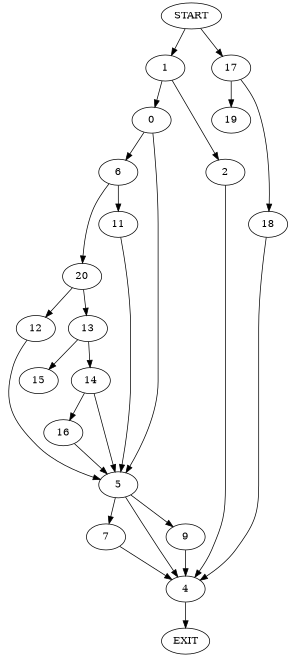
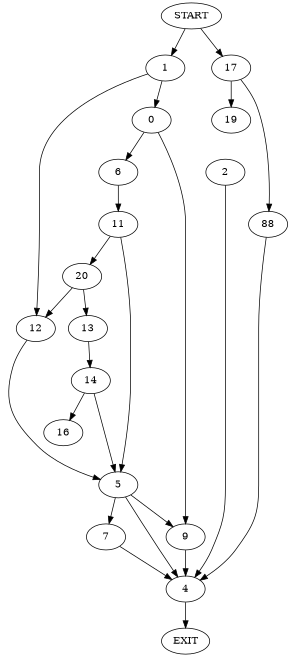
(193, 117) -> (41, 163)
(90, 218) -> (102, 247)
(268, 224) -> (268, 224)
(158, 303) -> (186, 322)
(39, 381) -> none
(88, 456) -> none
